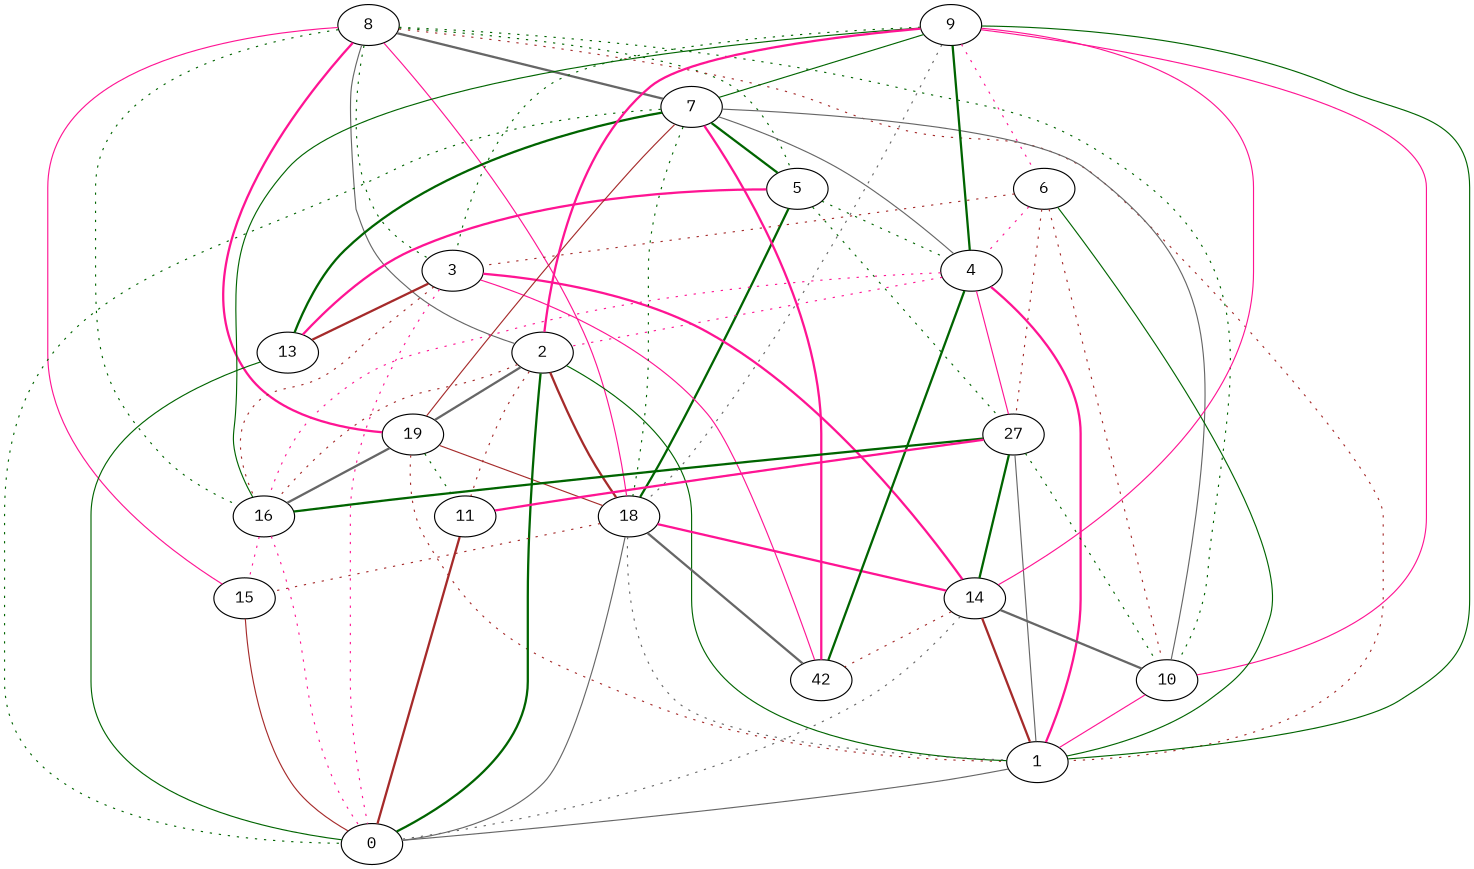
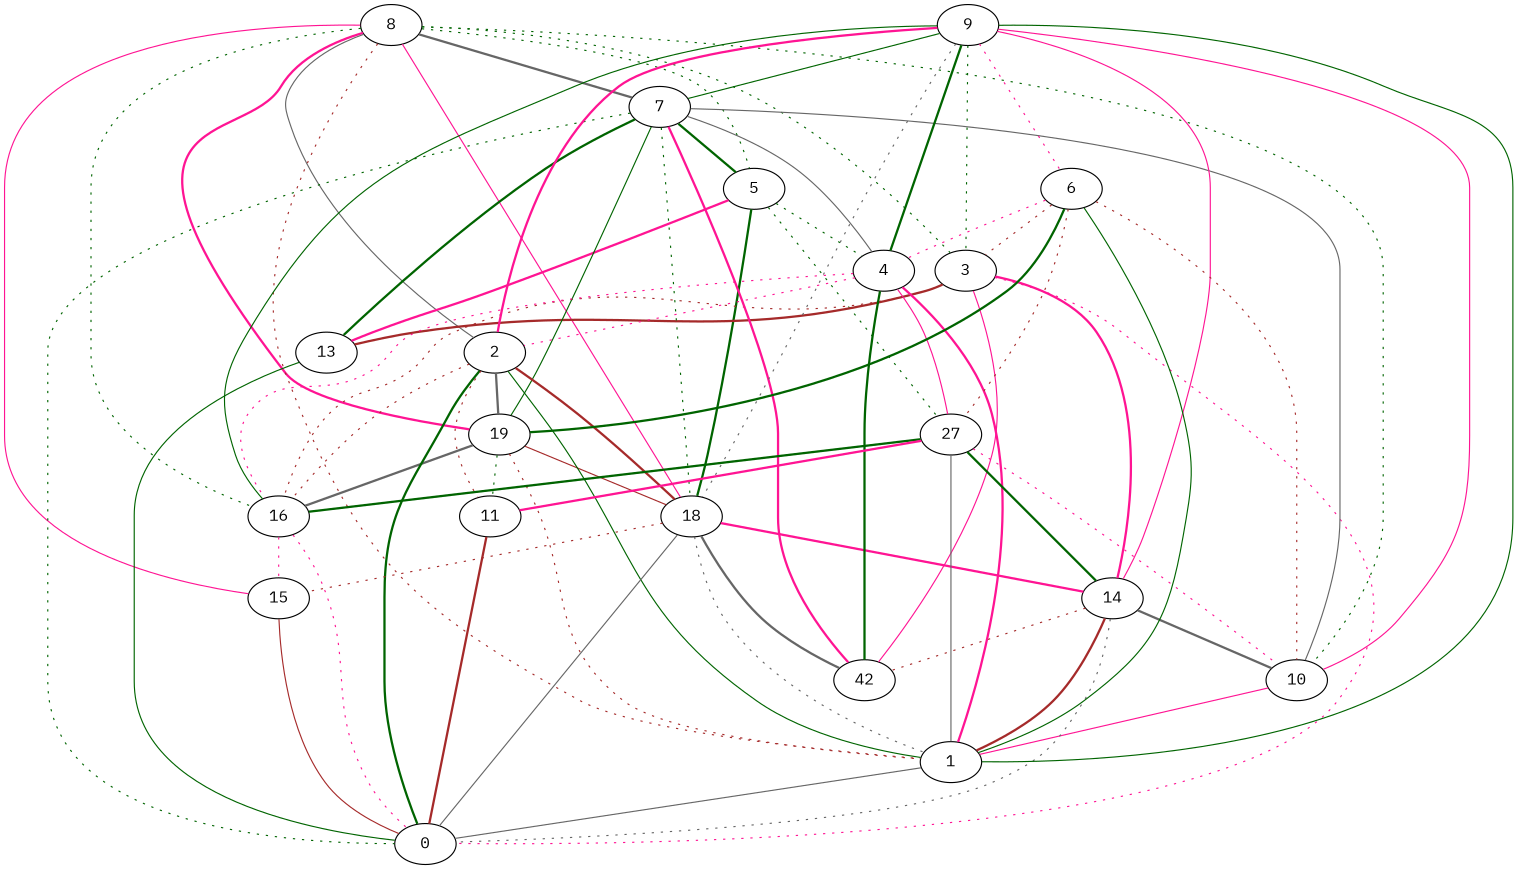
(529, 289) -> (584, 273)
none -> (827, 379)
(1092, 557) -> (1113, 542)
